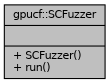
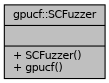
(32, 68) -> (38, 68)
